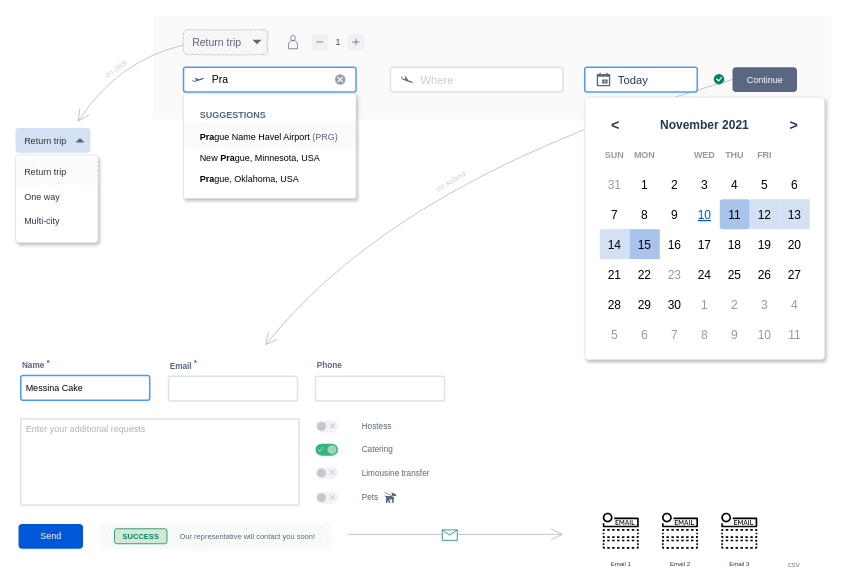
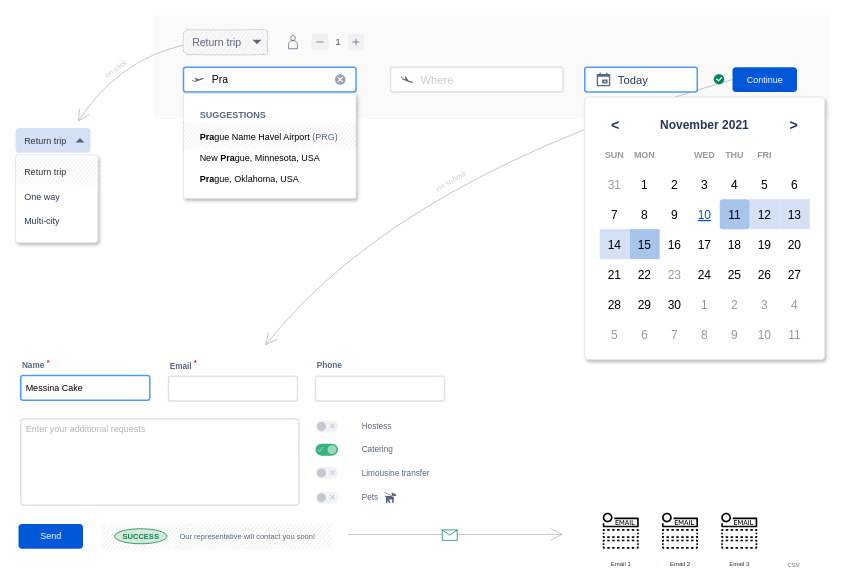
(765, 80) -> (765, 80)
(160, 462) -> (160, 462)
(141, 536) -> (141, 536)
